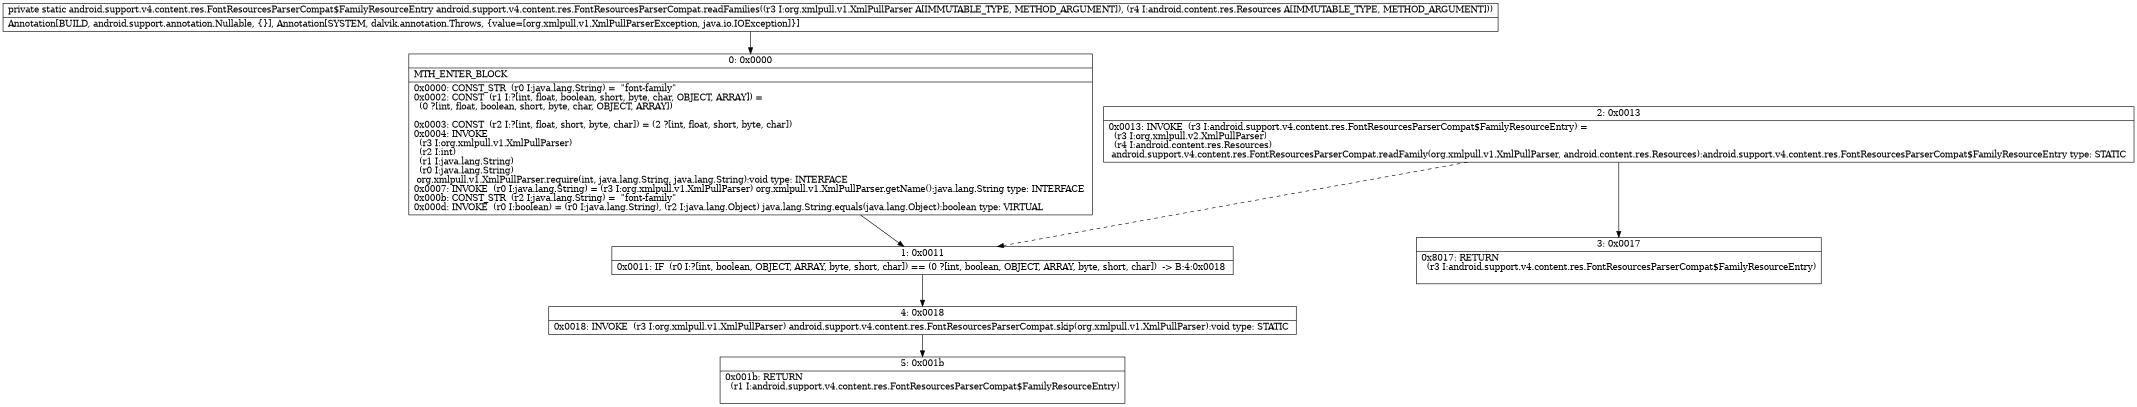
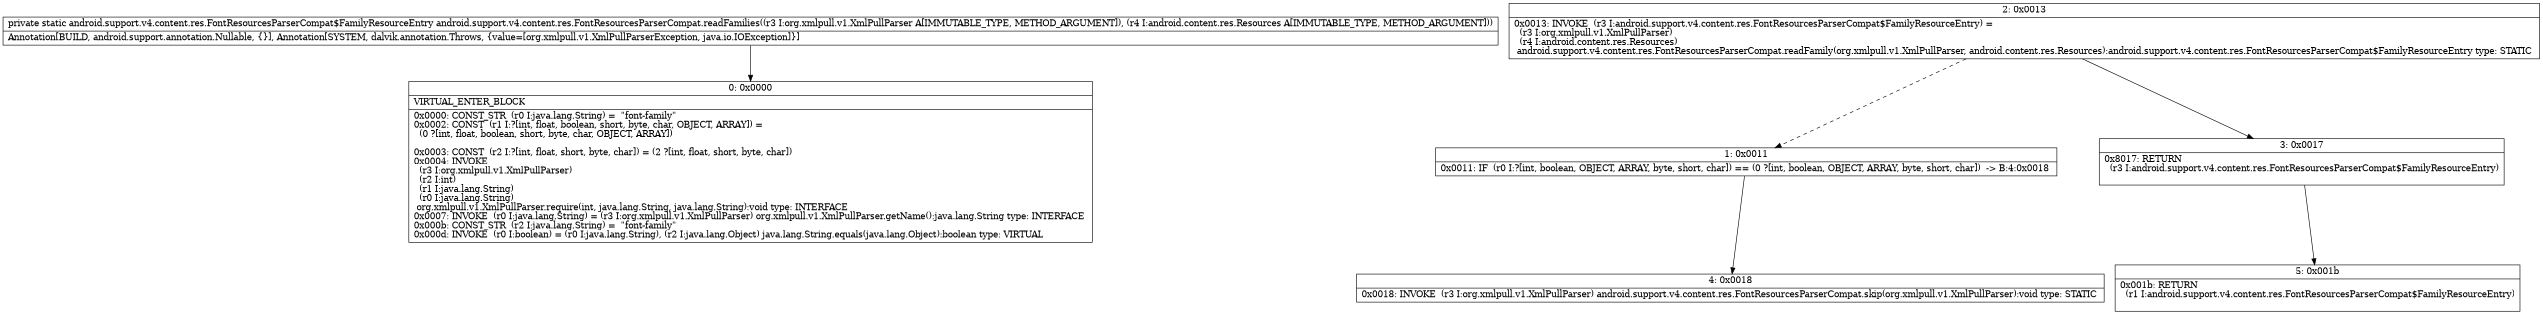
(461, 75) -> (469, 102)
(1188, 137) -> (1593, 33)
(880, 229) -> none
(923, 343) -> (2309, 222)
